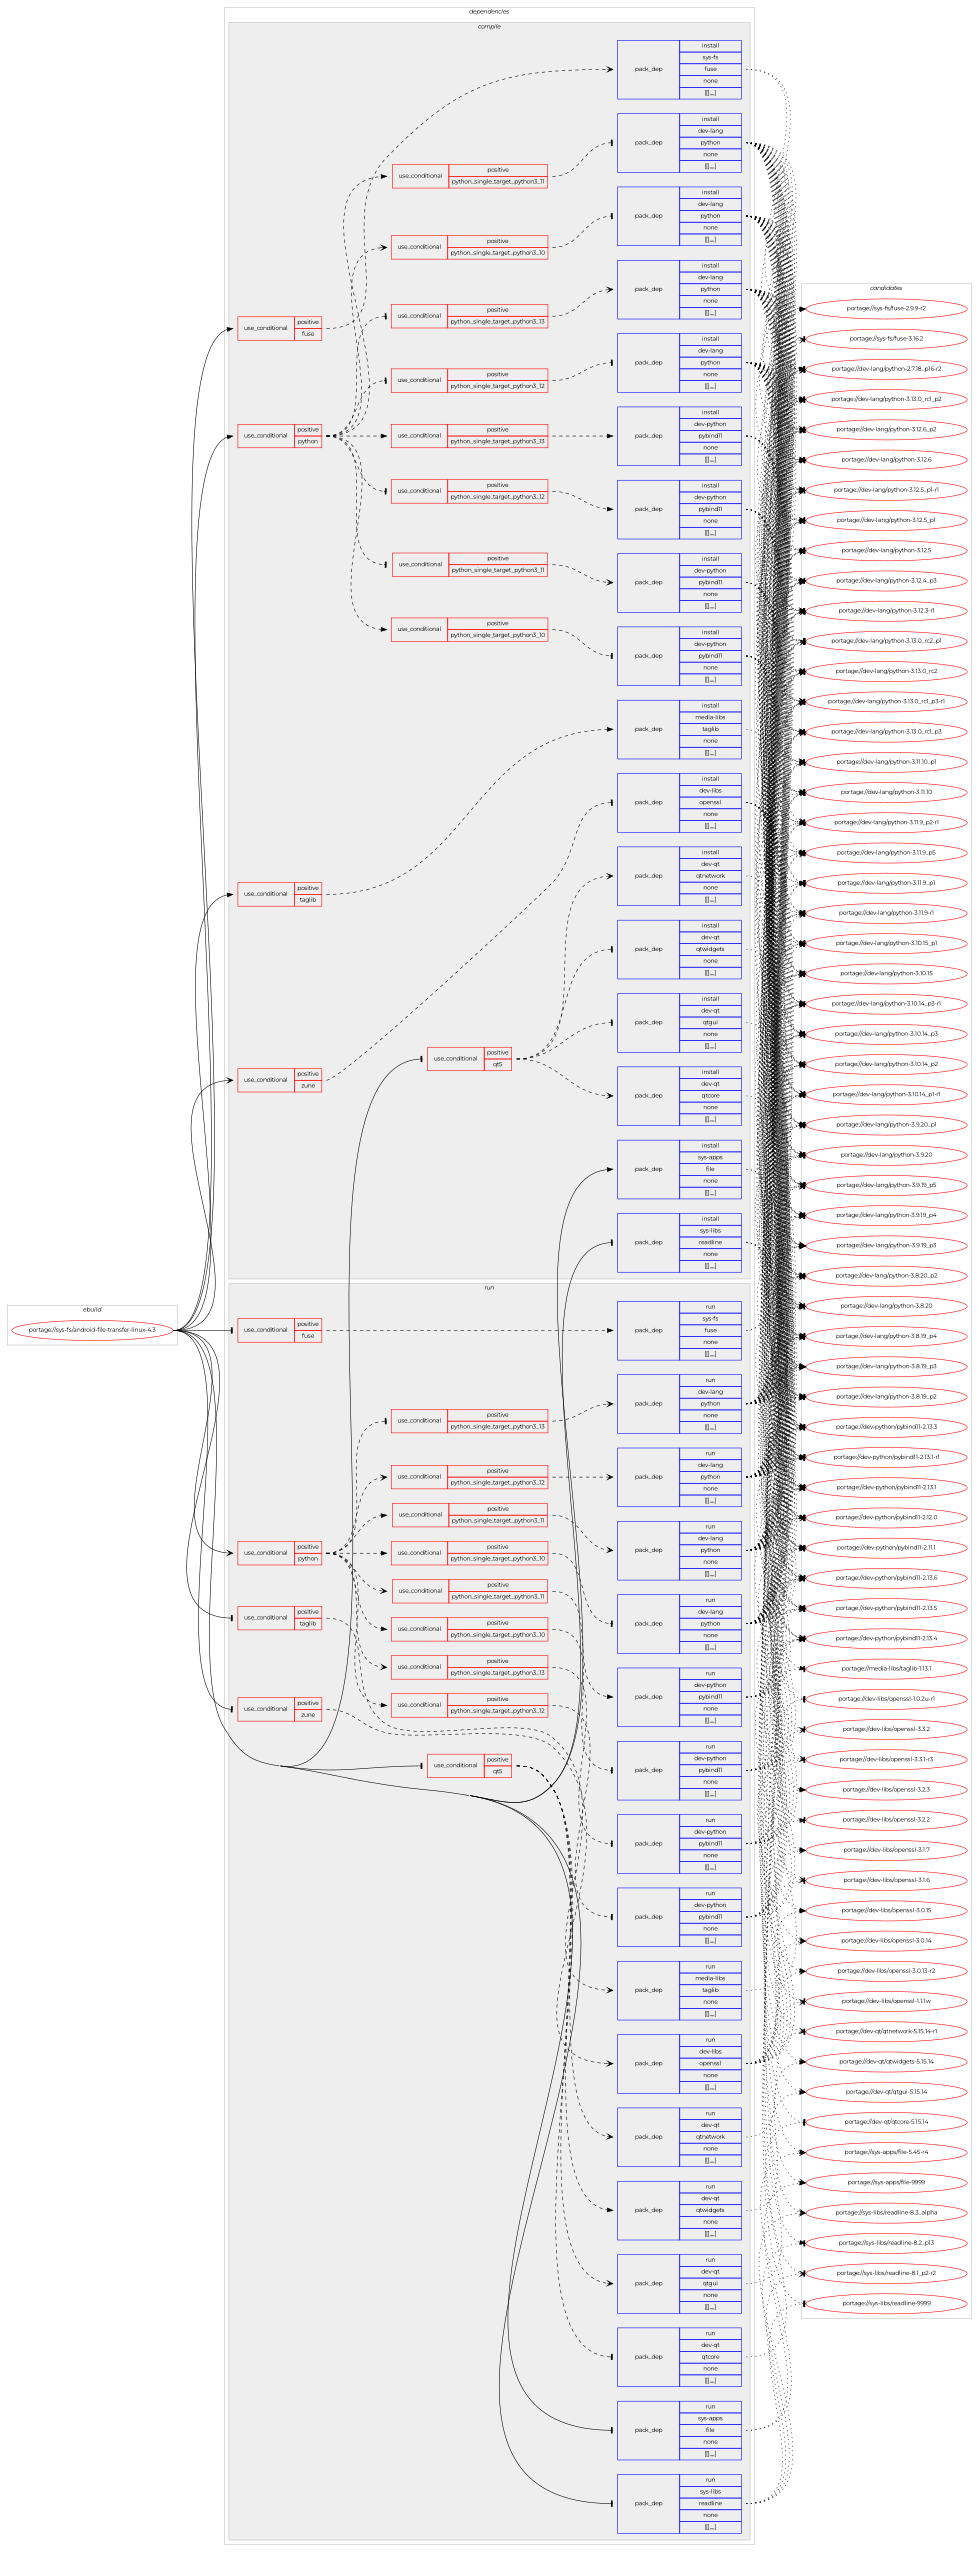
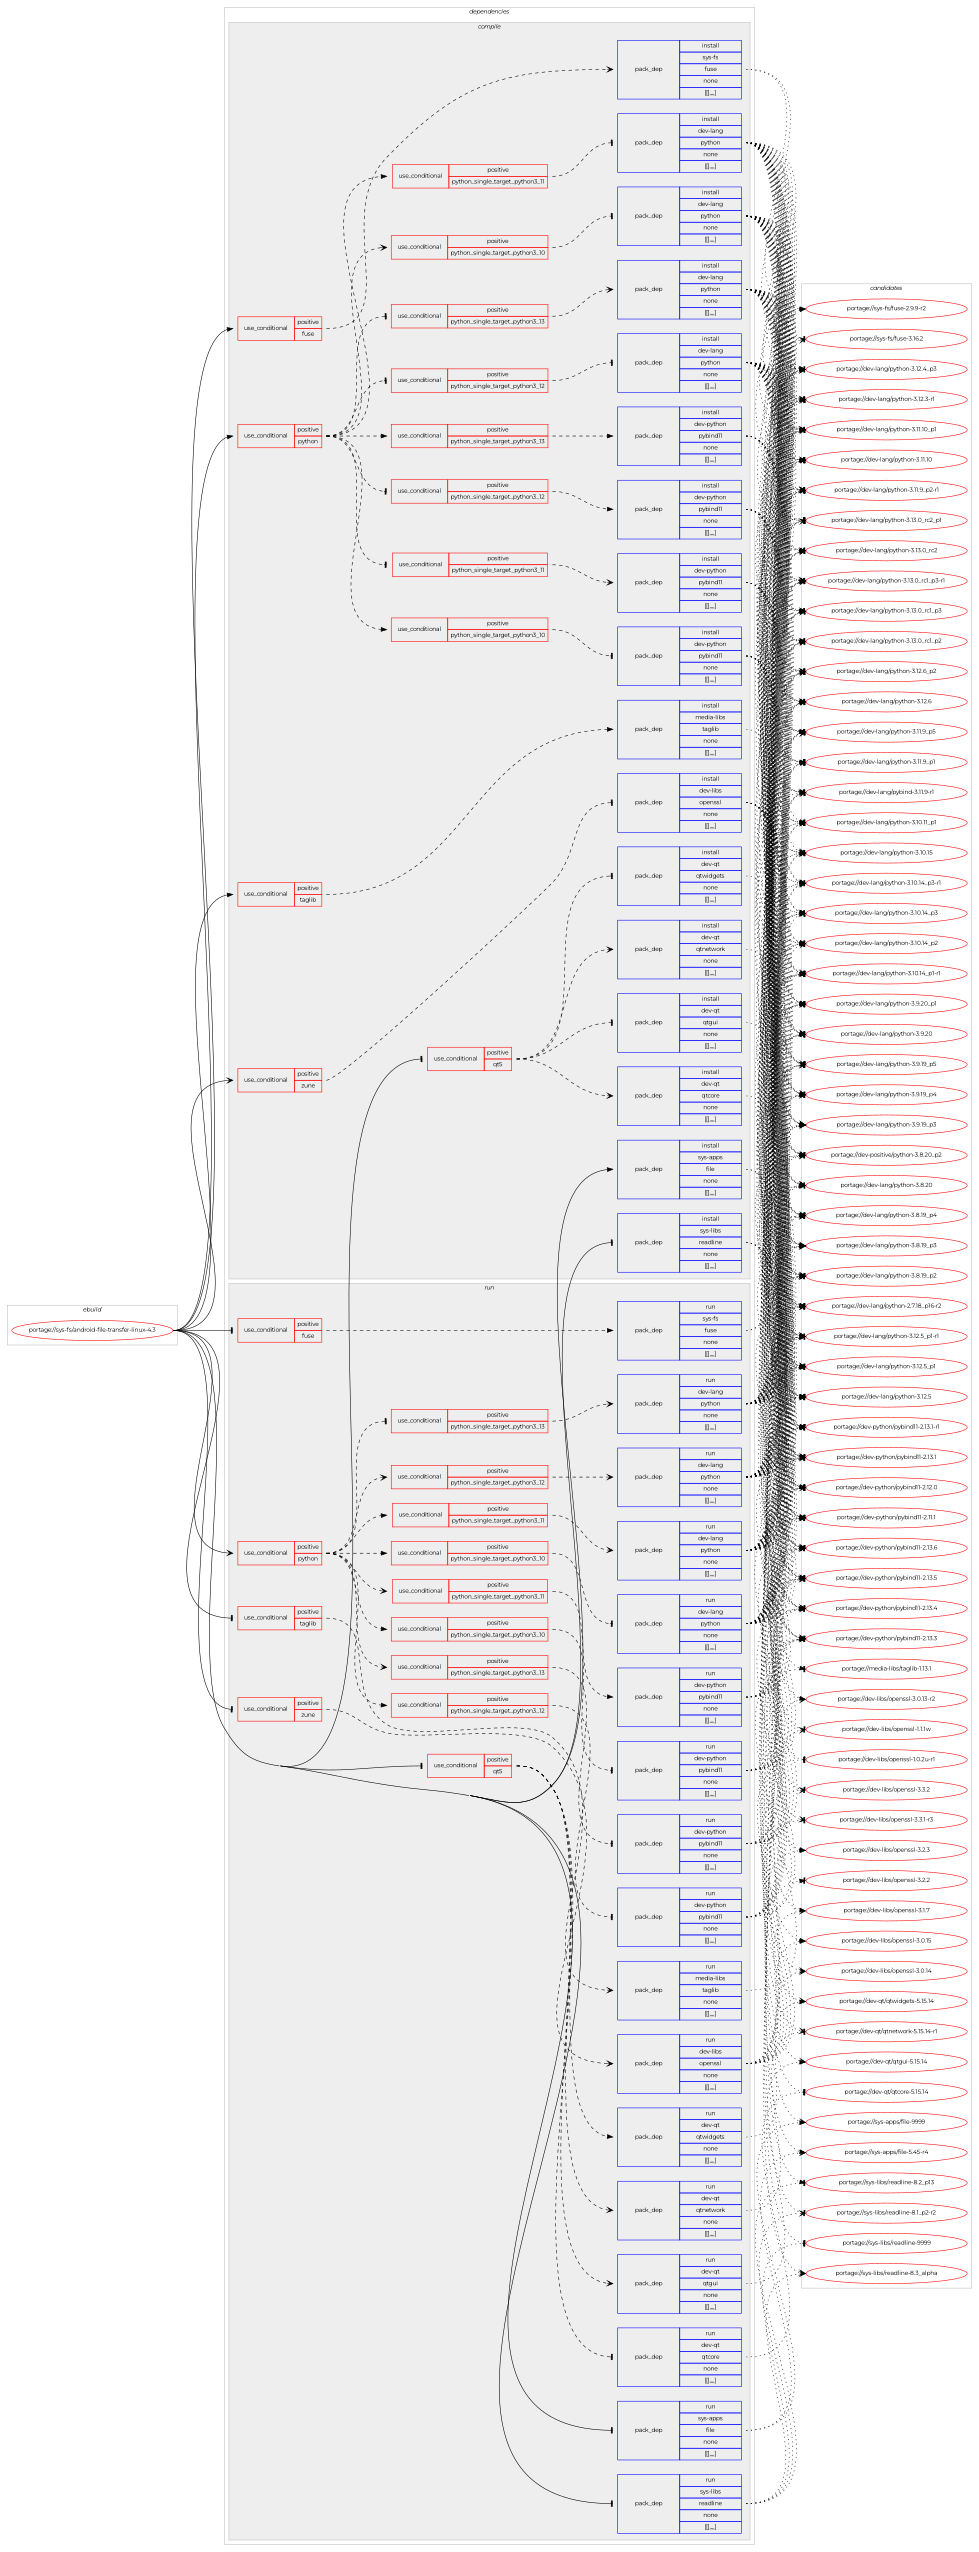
(887, 913) -> (887, 793)
(887, 944) -> (887, 823)
(887, 1276) -> (887, 1155)
(887, 1881) -> none
